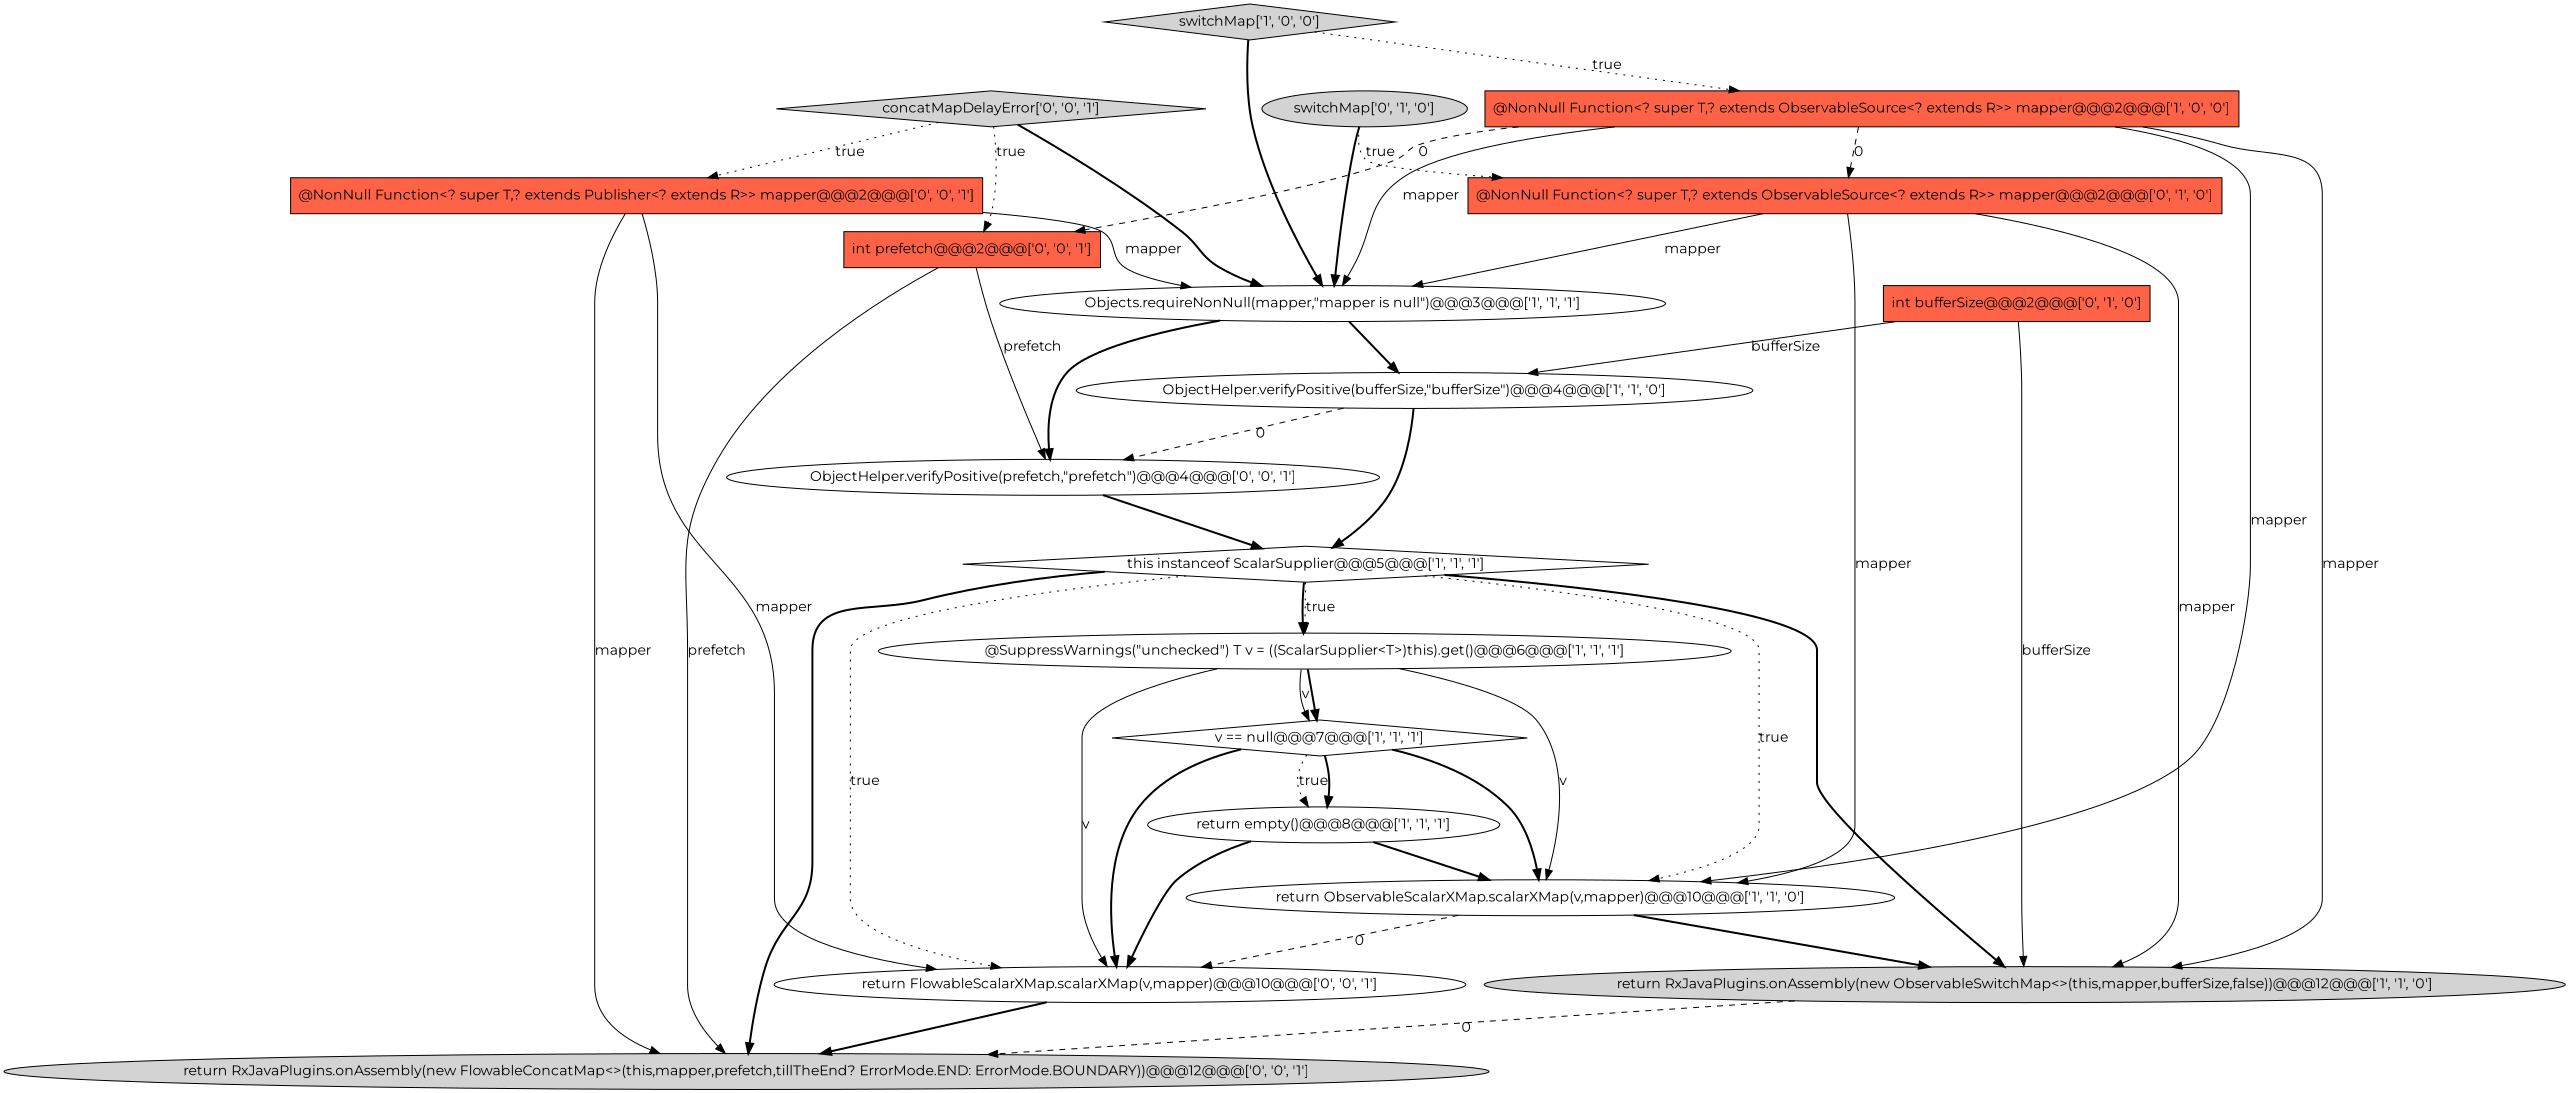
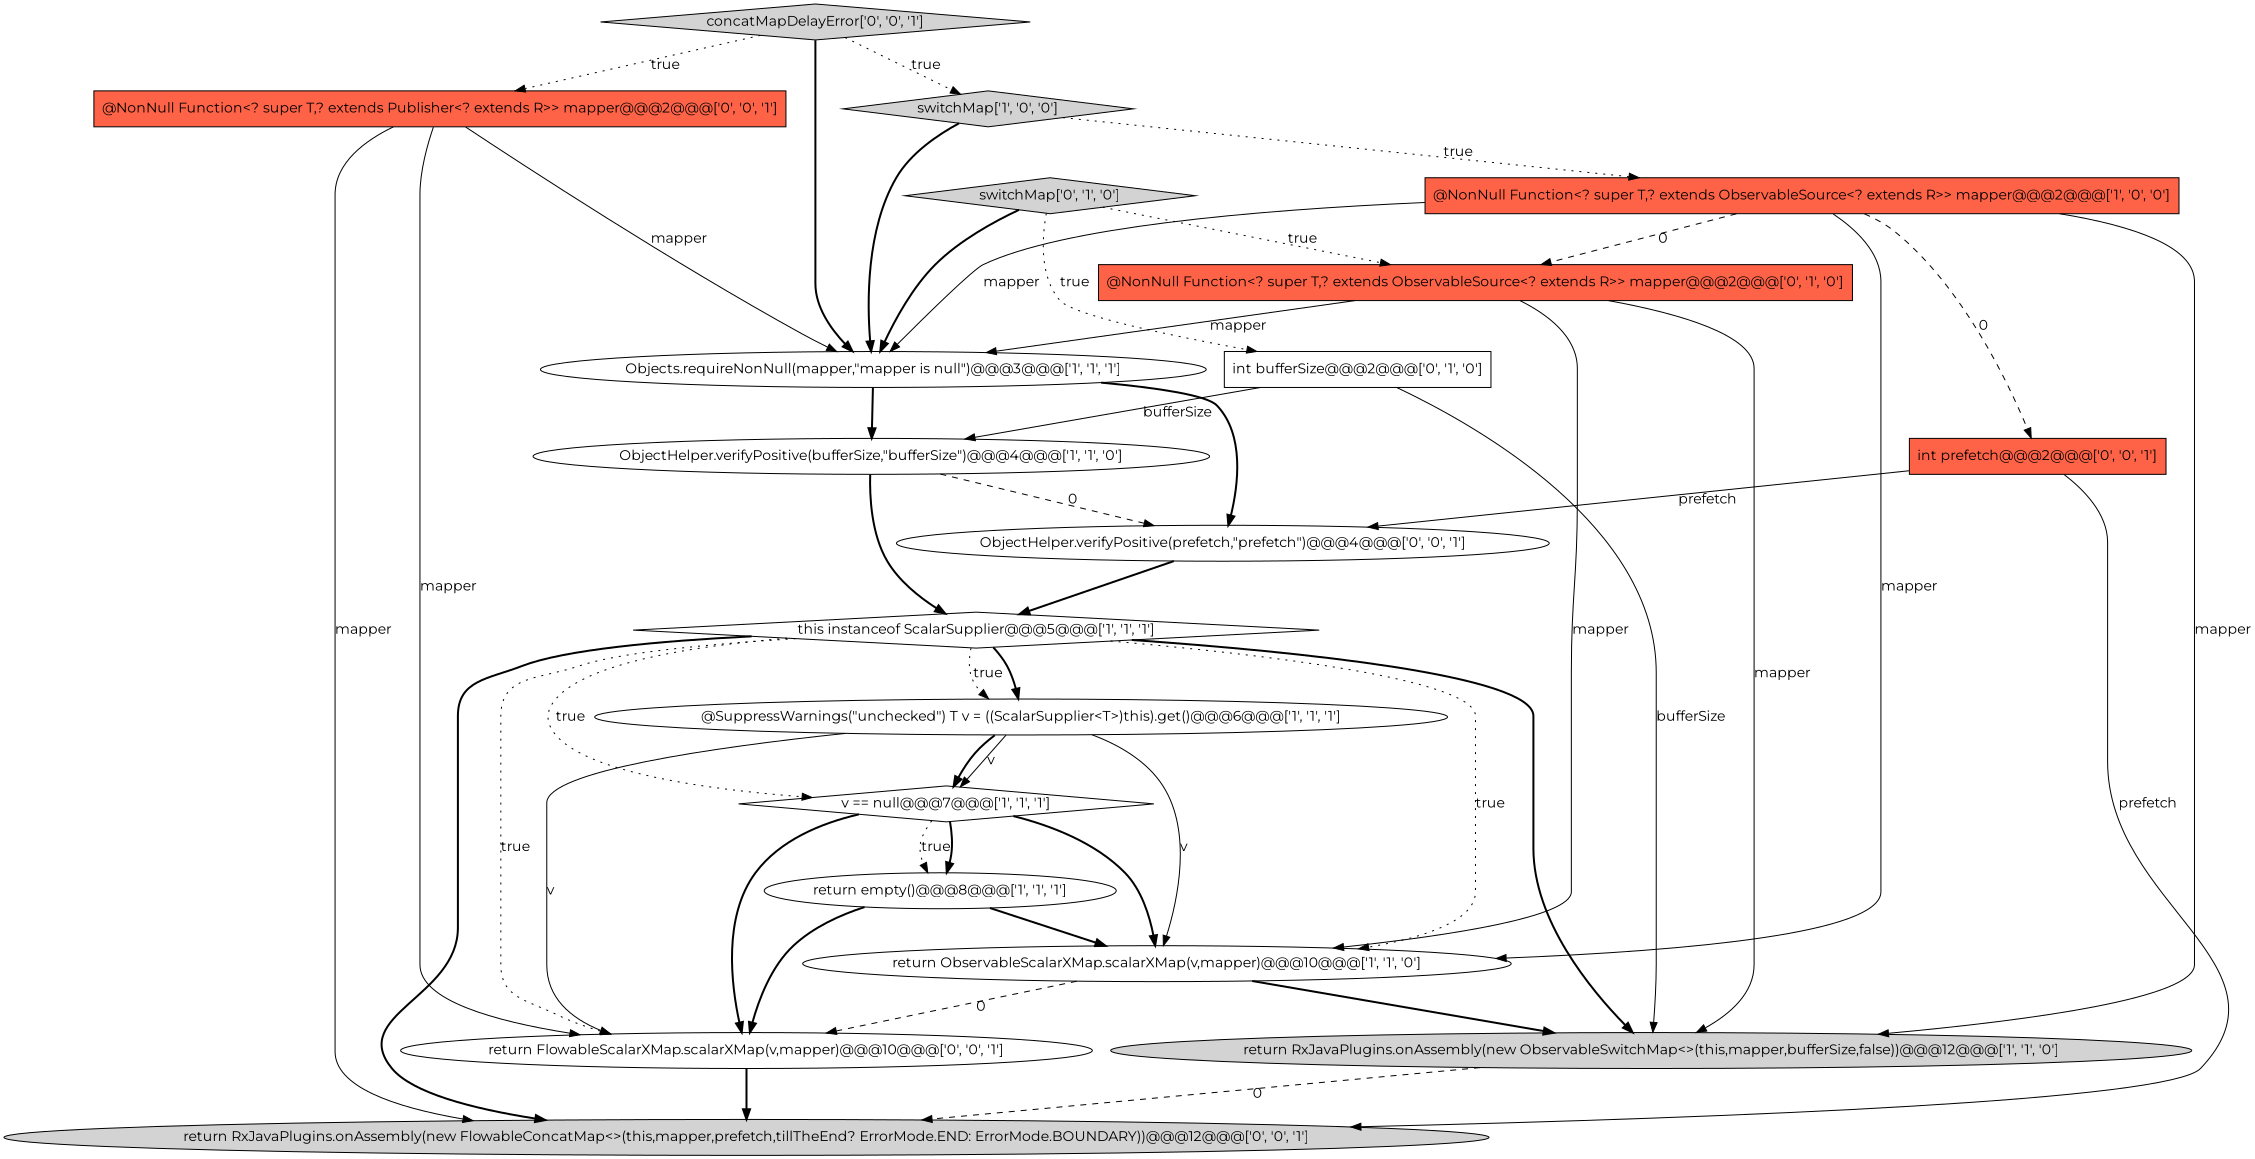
(1365, 109) -> (1050, 196)
(996, 175) -> (898, 64)
(2017, 304) -> (1358, 369)
none -> (1108, 320)
none -> (549, 724)
